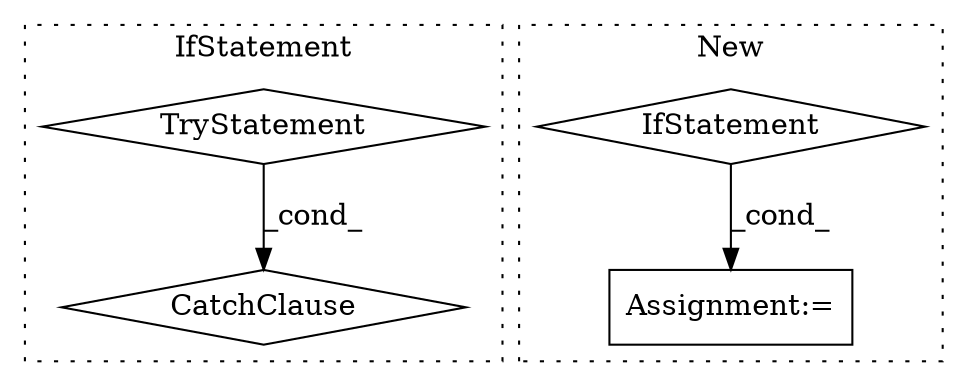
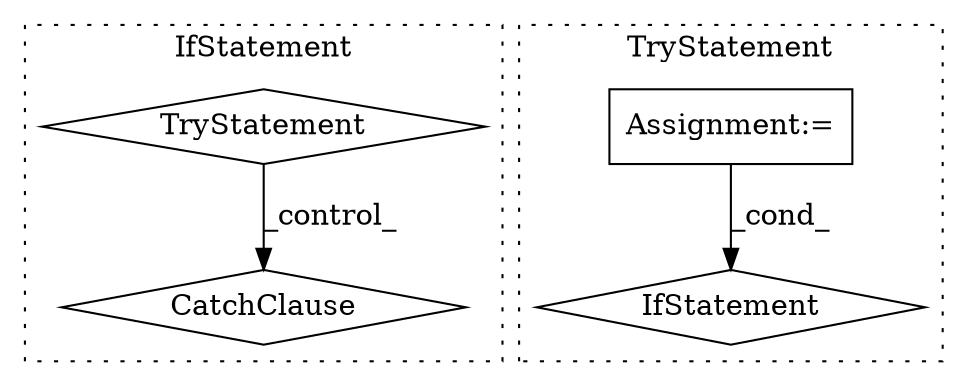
(731, 49) -> (731, 49)
(731, 207) -> (731, 207)
(314, 217) -> (330, 217)
